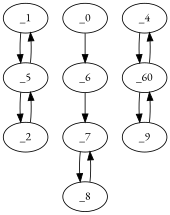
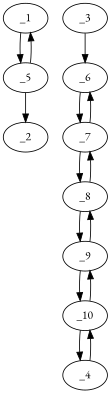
(85, 18) -> (85, 18)
(145, 78) -> (85, 316)
(31, 112) -> none
none -> (91, 112)
none -> (80, 222)
none -> (91, 231)
